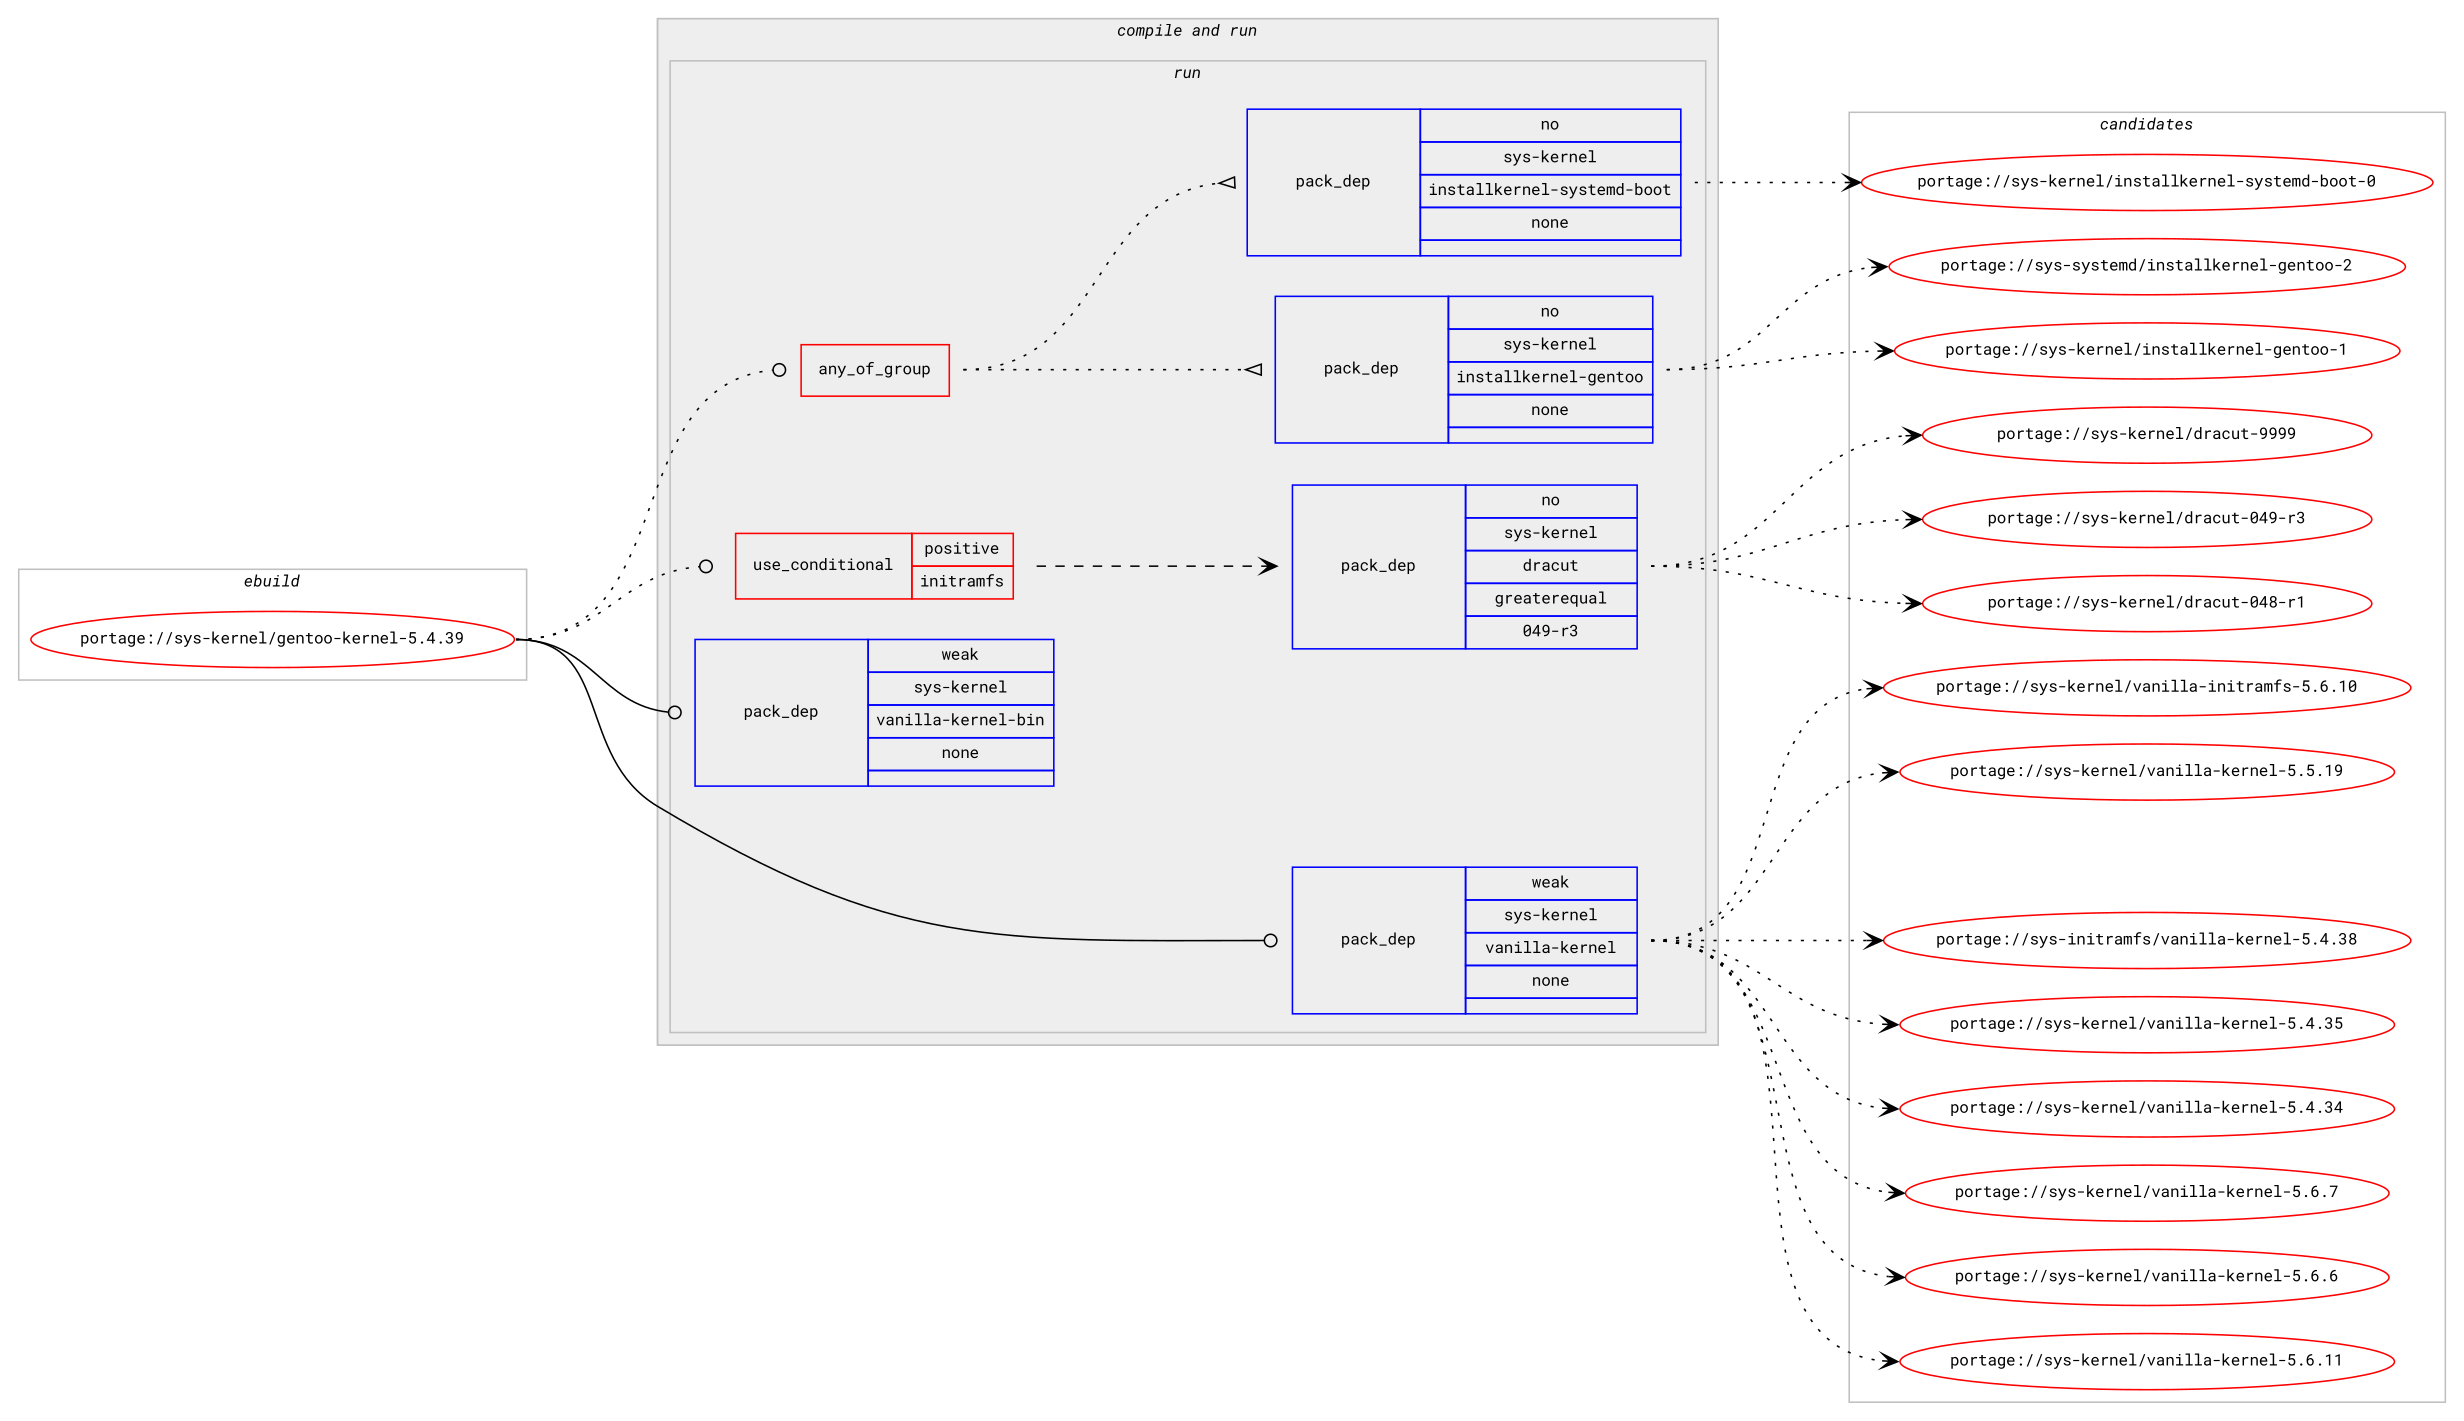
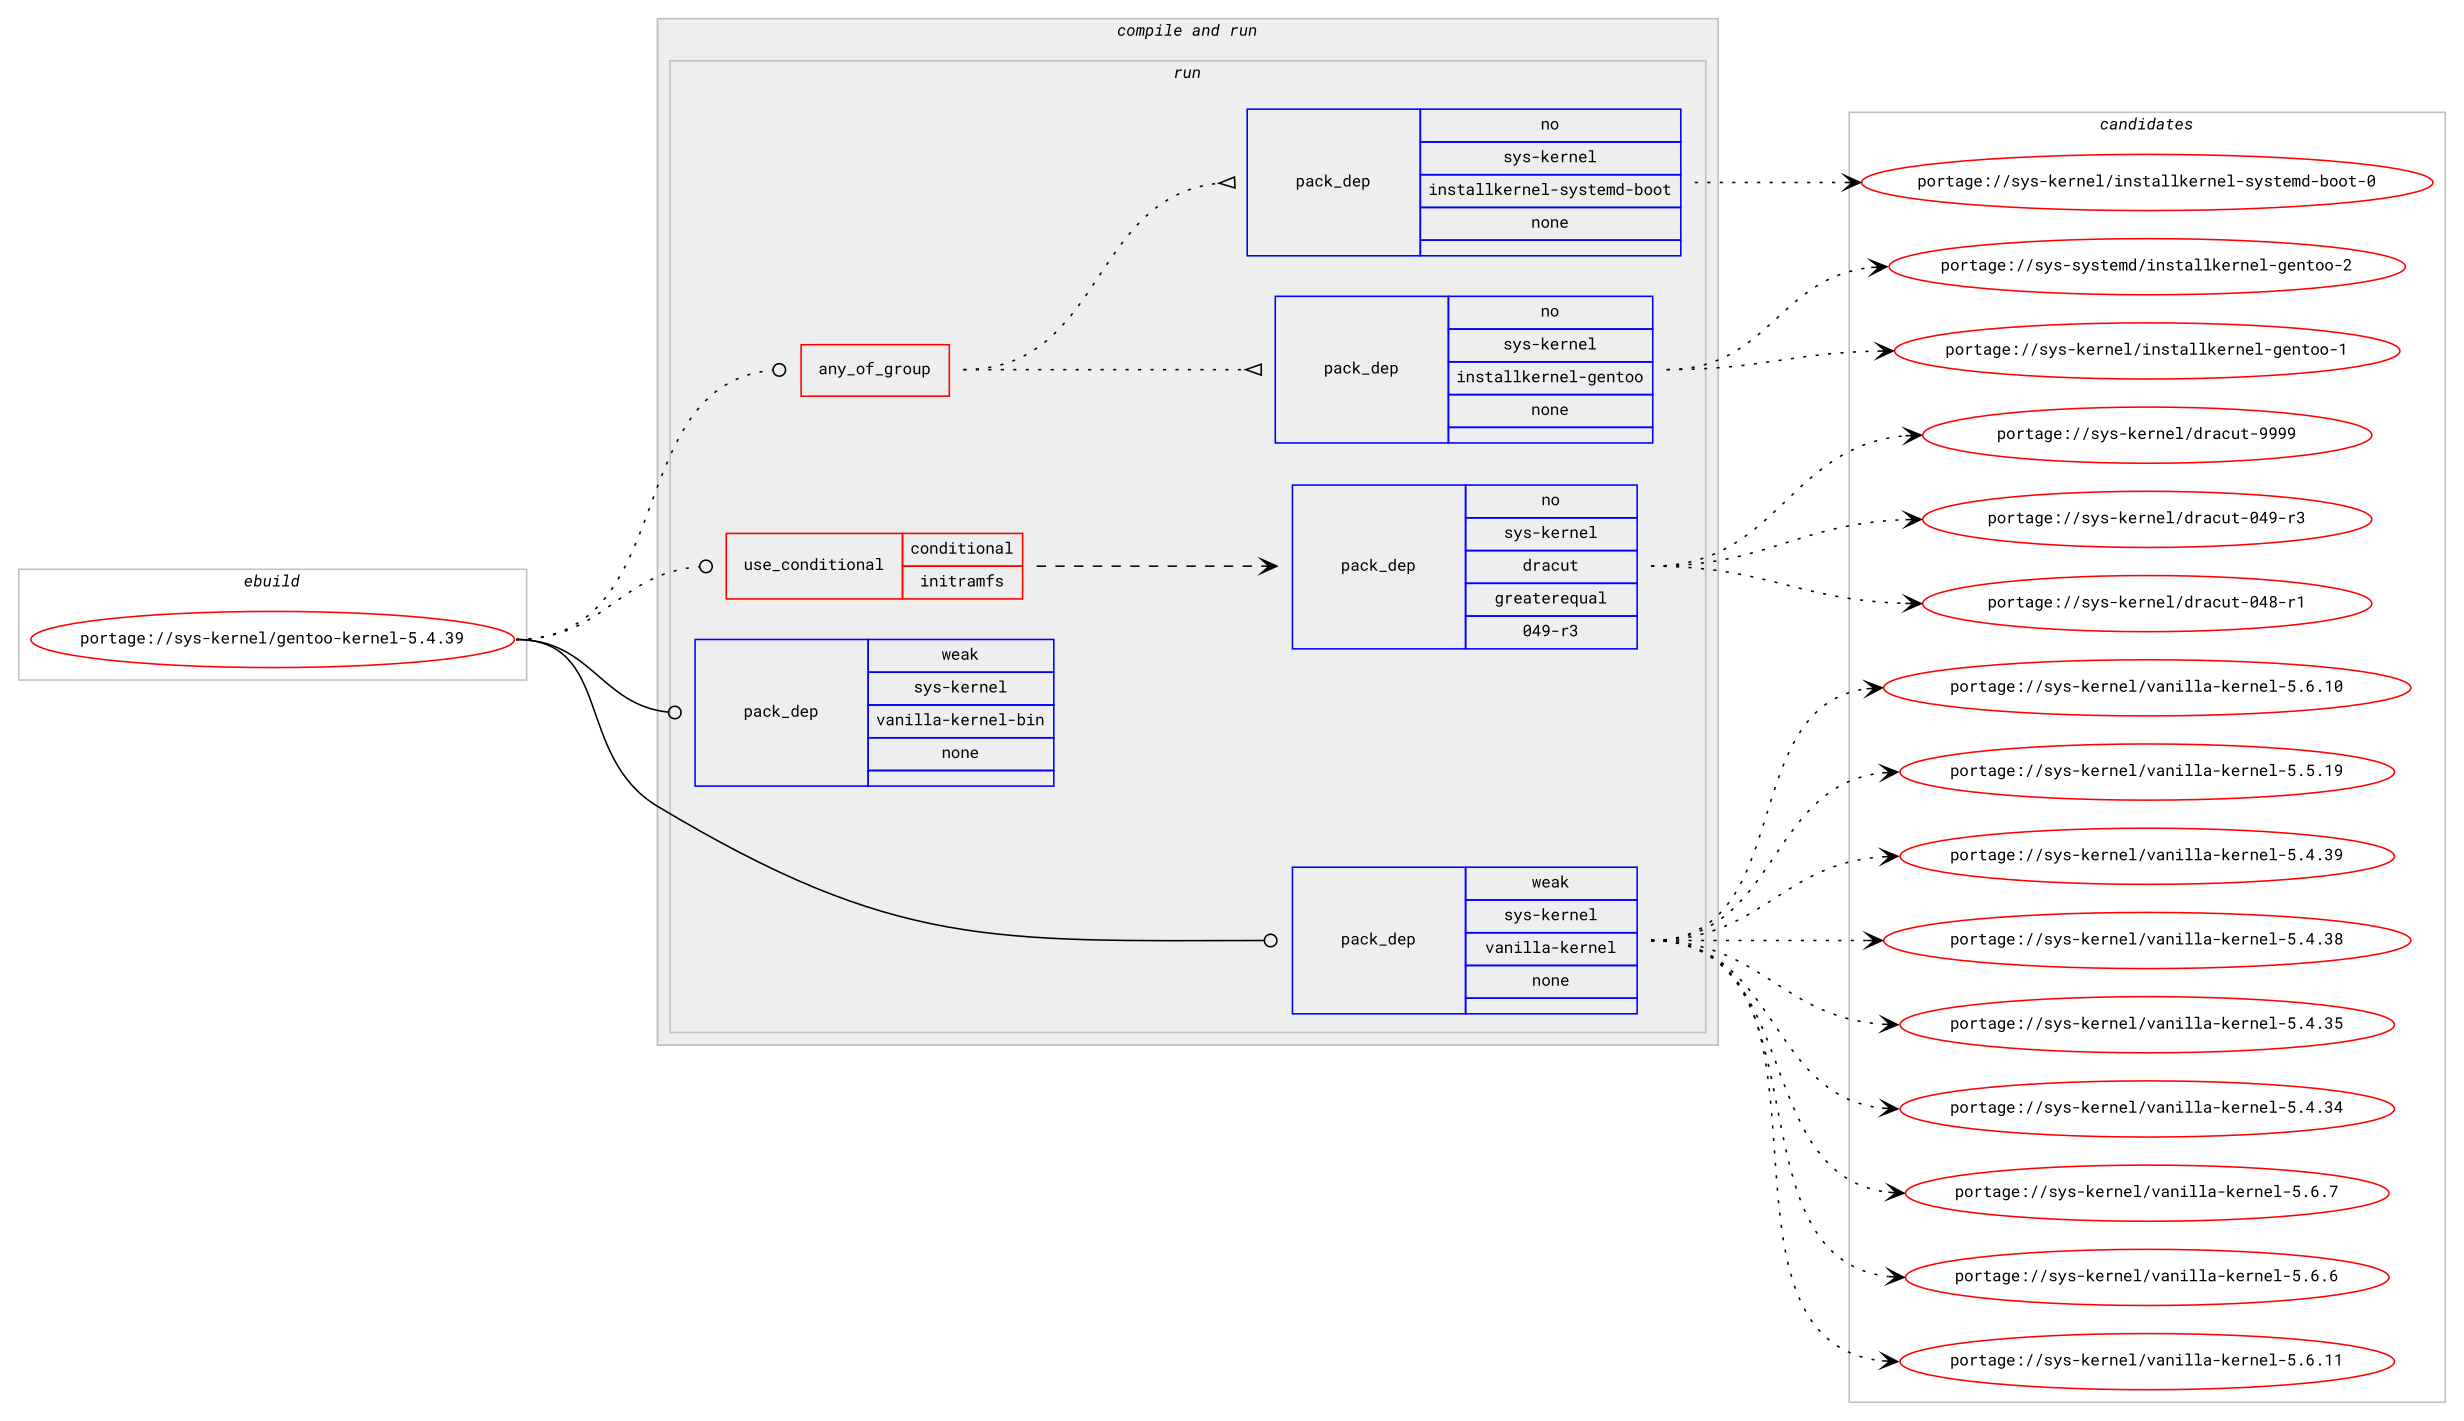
(963, 549) -> (963, 549)
(2147, 688) -> (2147, 688)
none -> (2147, 856)
(2147, 941) -> (2147, 941)
